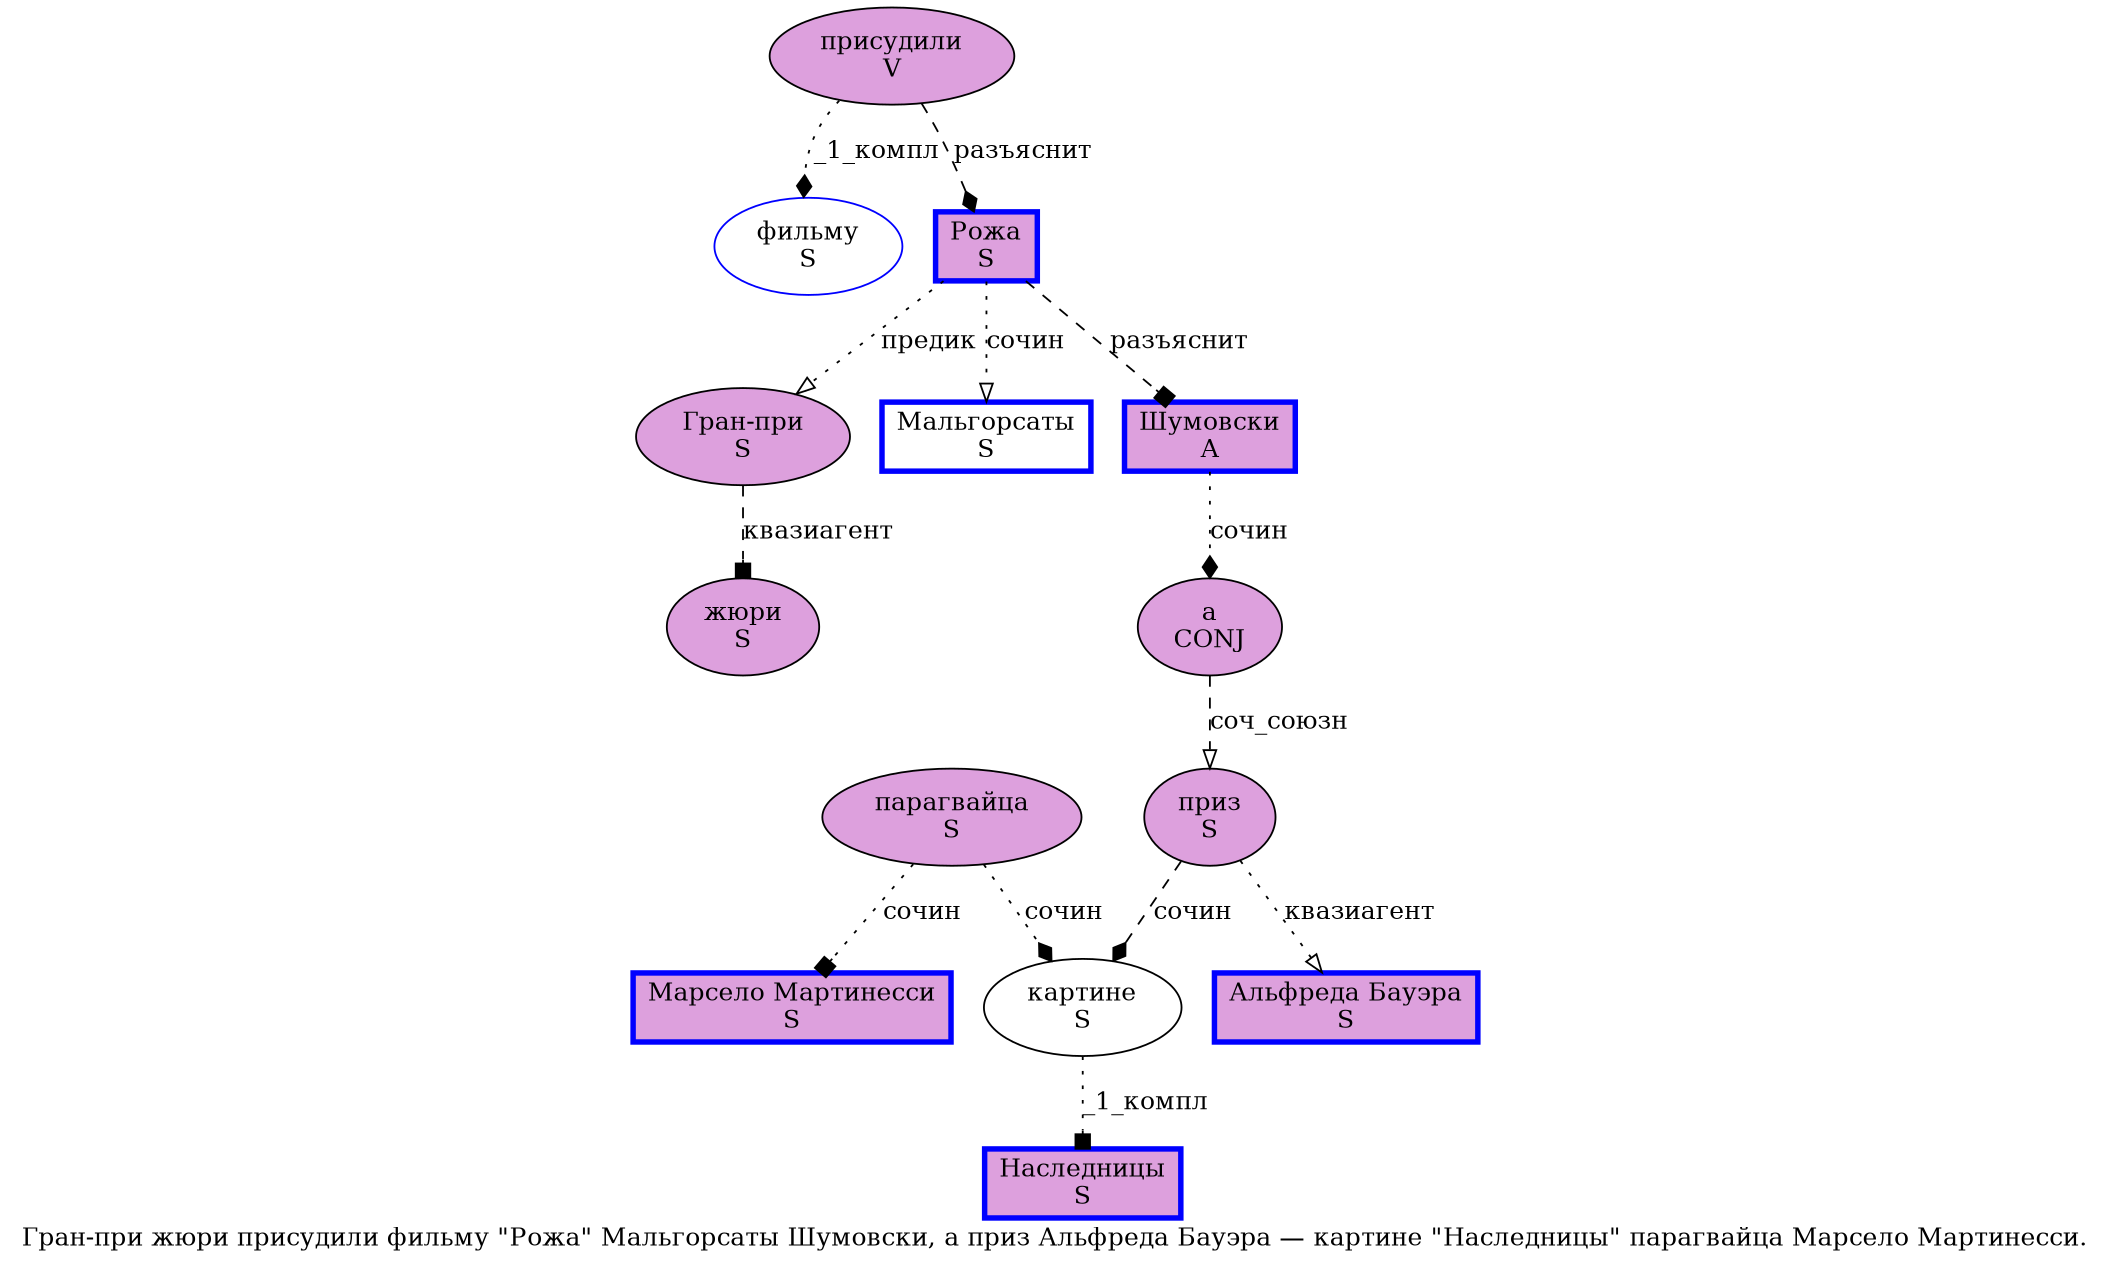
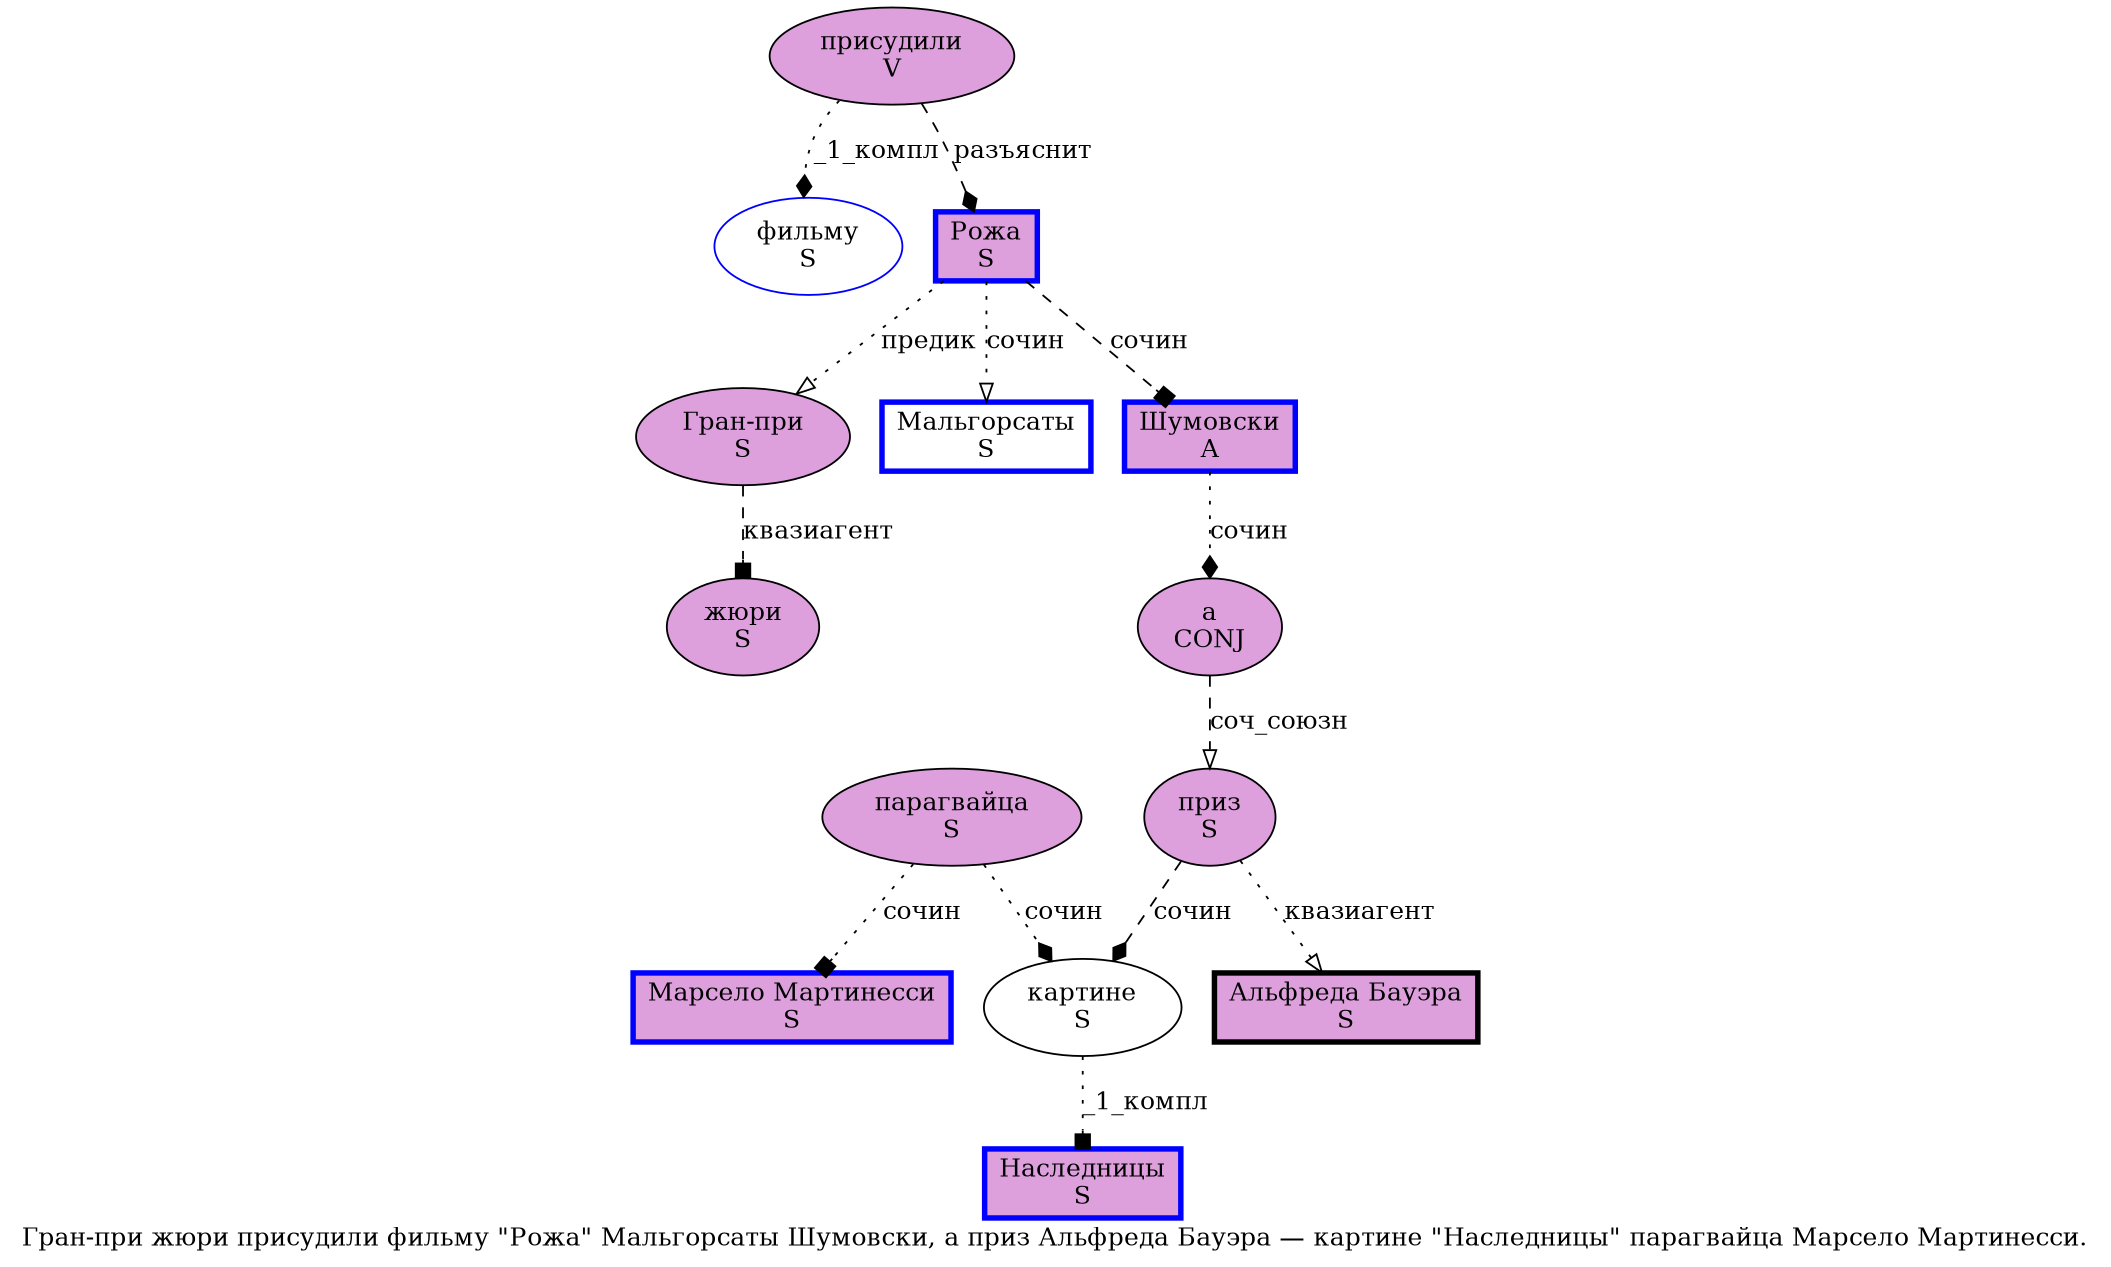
(1179, 341) -> (1149, 341)
(1346, 1007) -> (1346, 1007)
